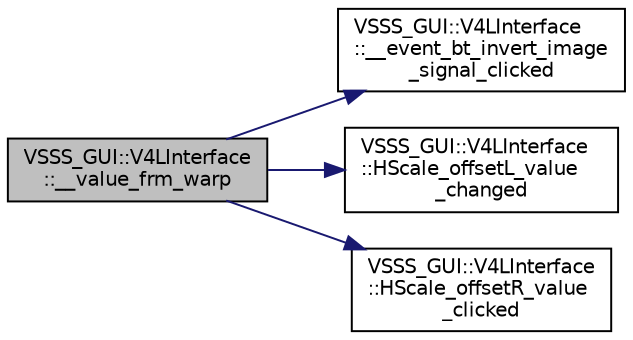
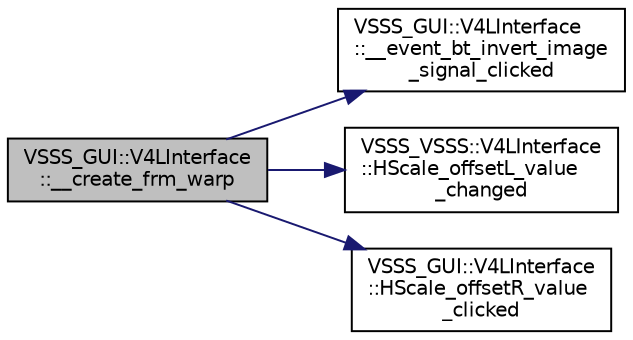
(138, 170) -> (138, 170)
(481, 170) -> (481, 170)
